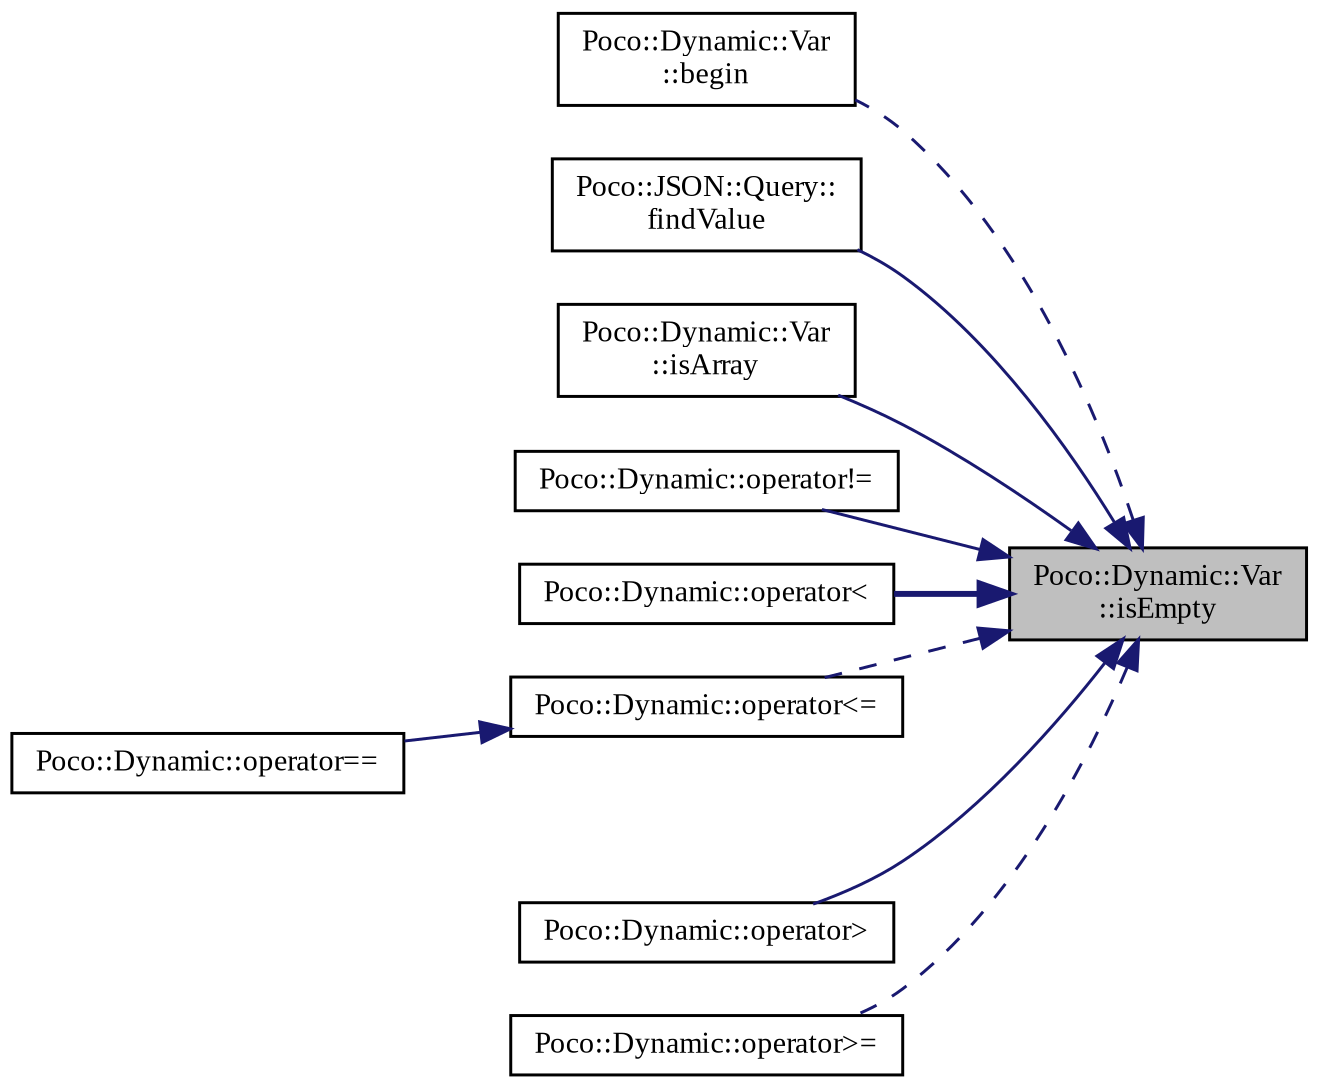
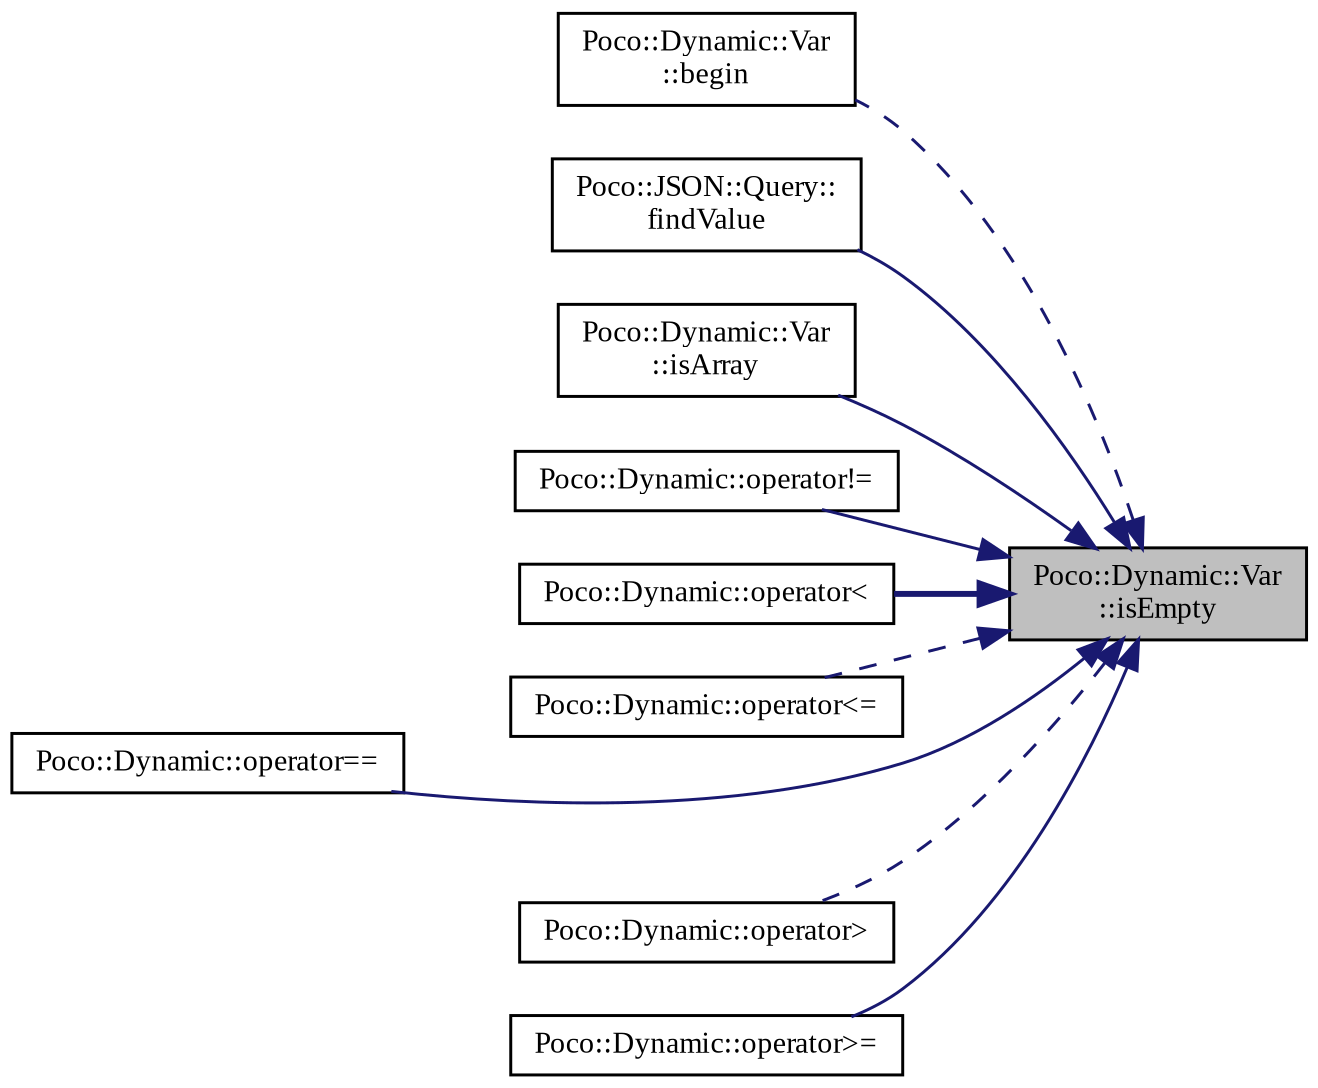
(443, 737) -> (754, 793)
(975, 804) -> (975, 804)
(1018, 866) -> (1018, 866)
